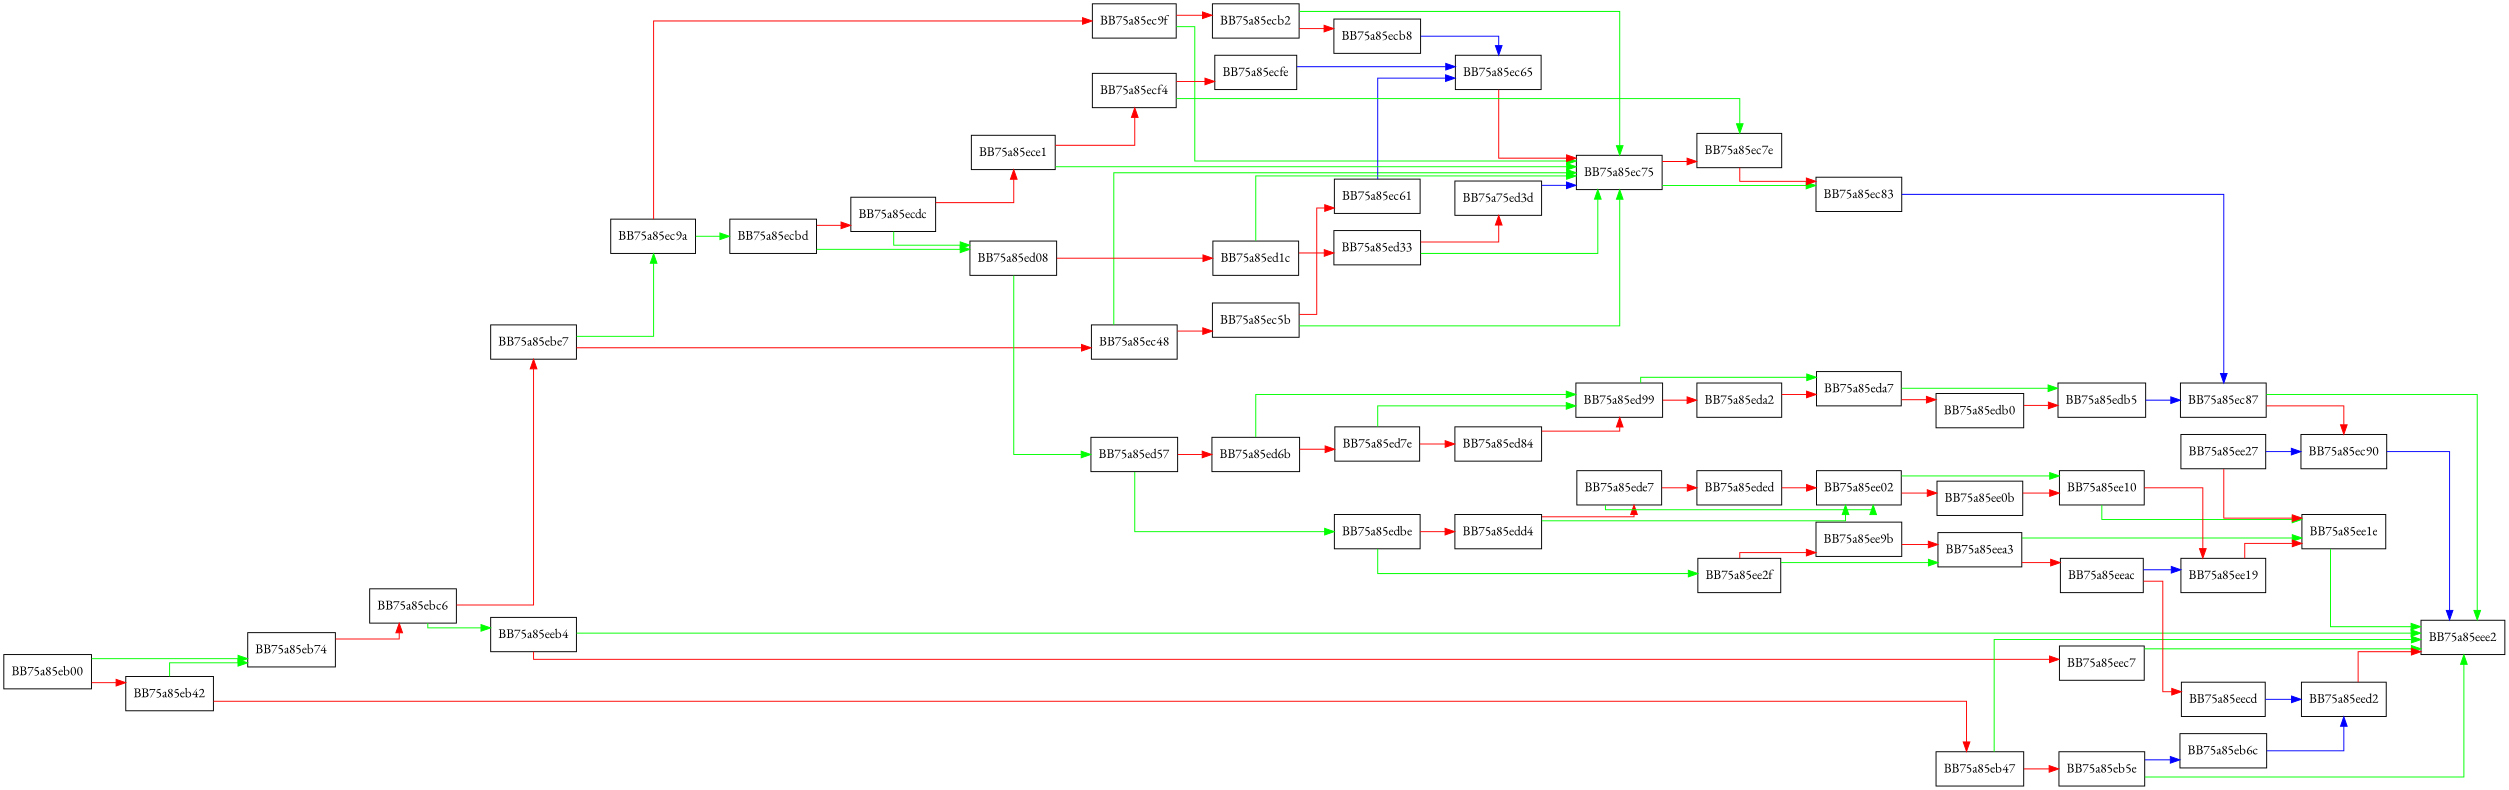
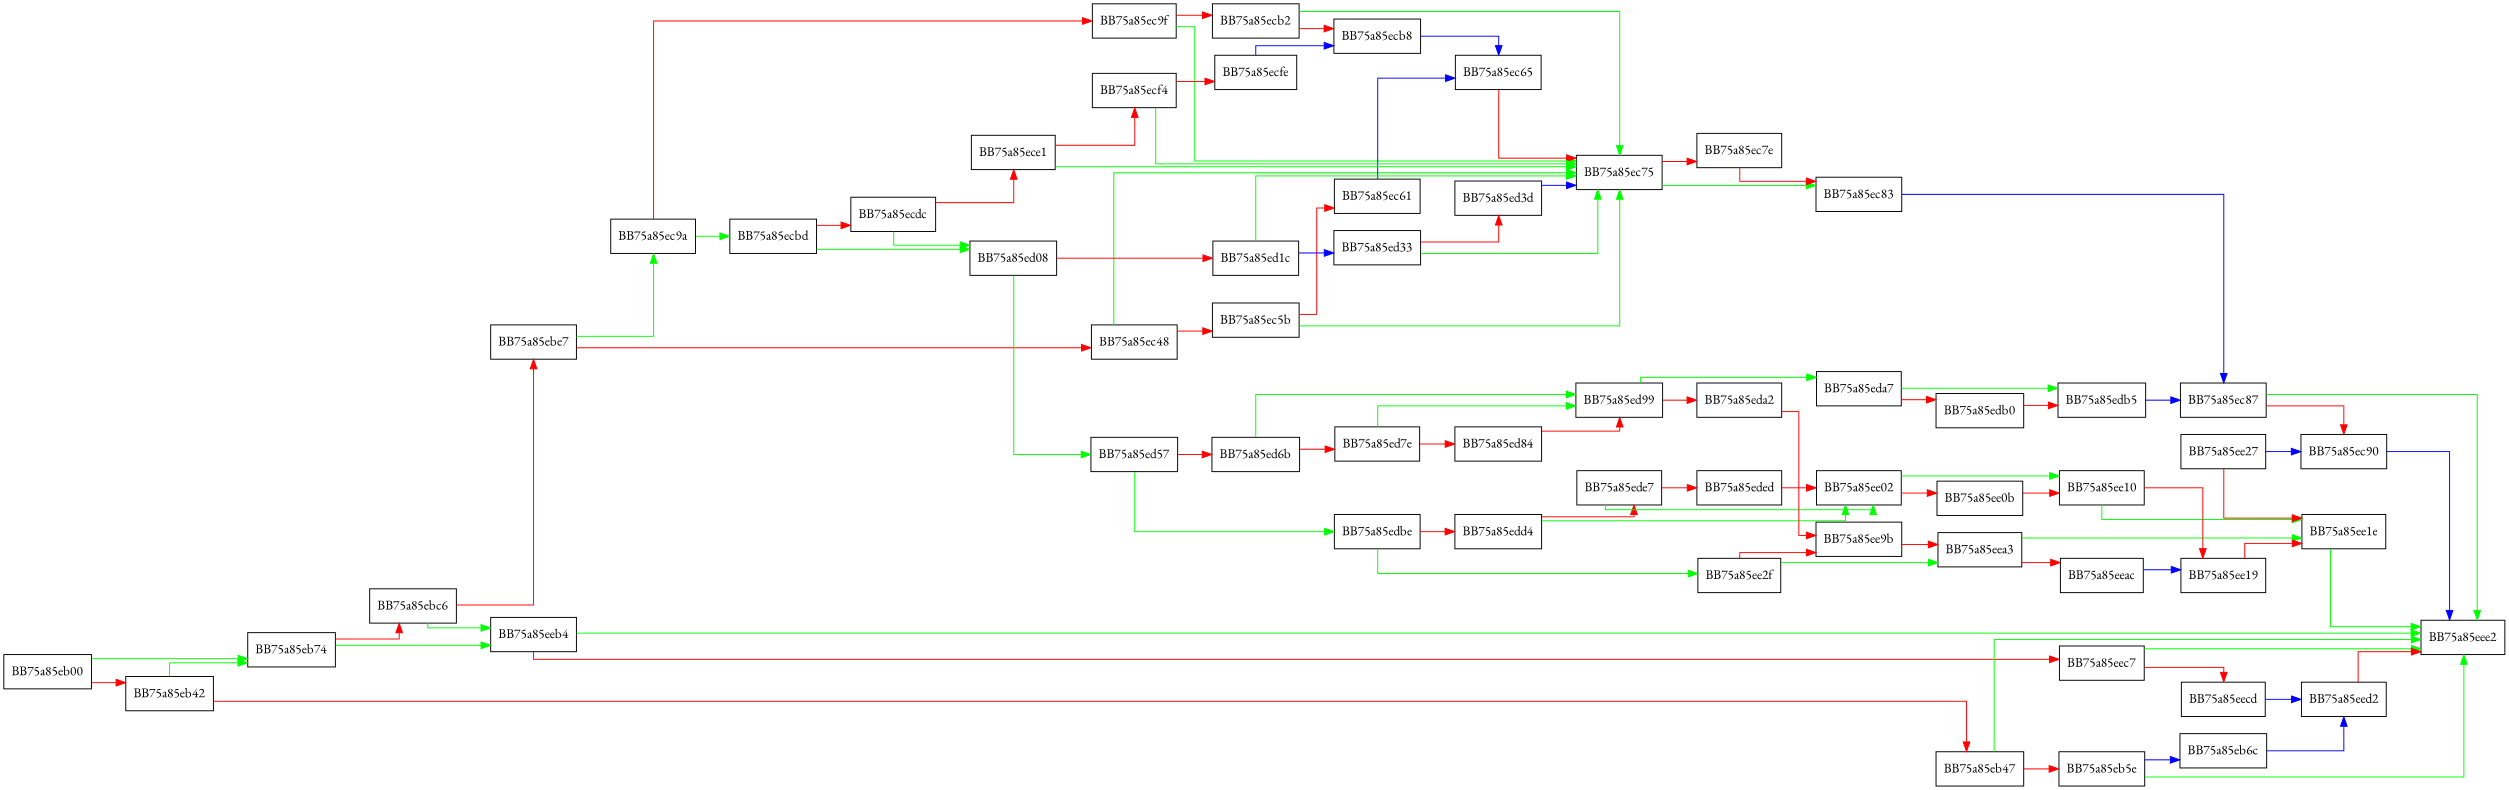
(1371, 67) -> (1285, 46)
(1471, 99) -> (1333, 164)
(1498, 198) -> (1498, 198)
(1311, 253) -> (1311, 253)
(1794, 394) -> (1799, 469)
(2163, 624) -> (2187, 667)
none -> (408, 645)
